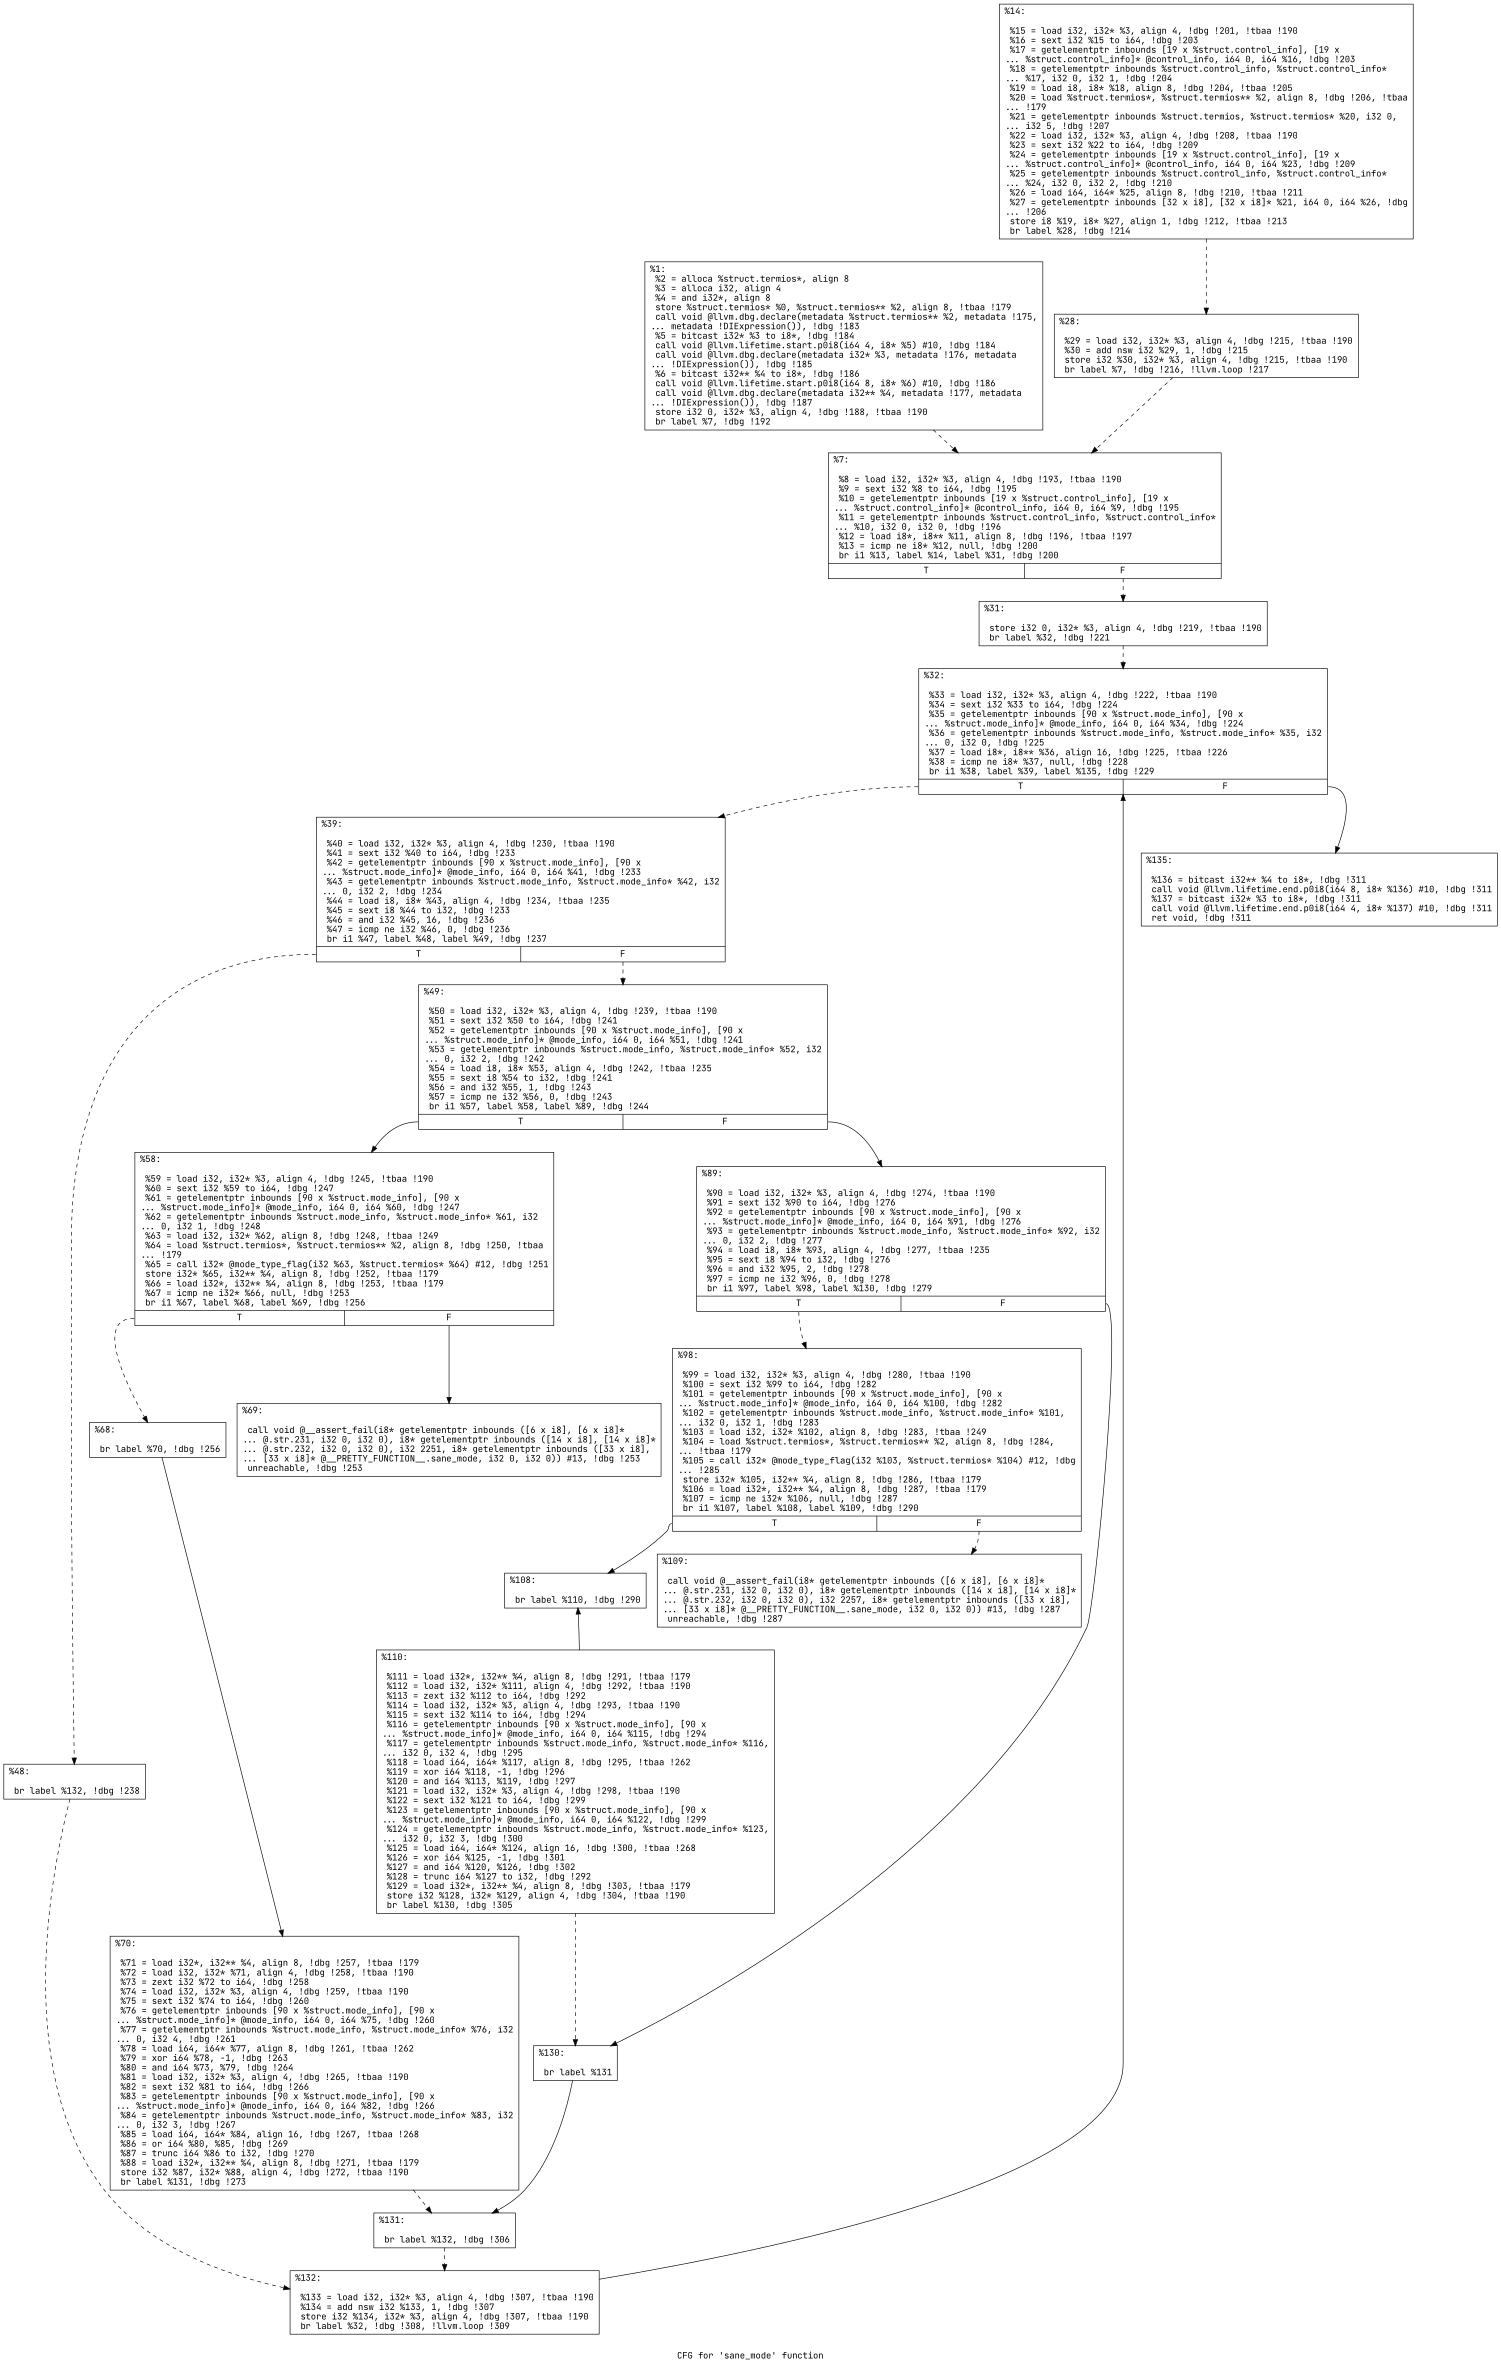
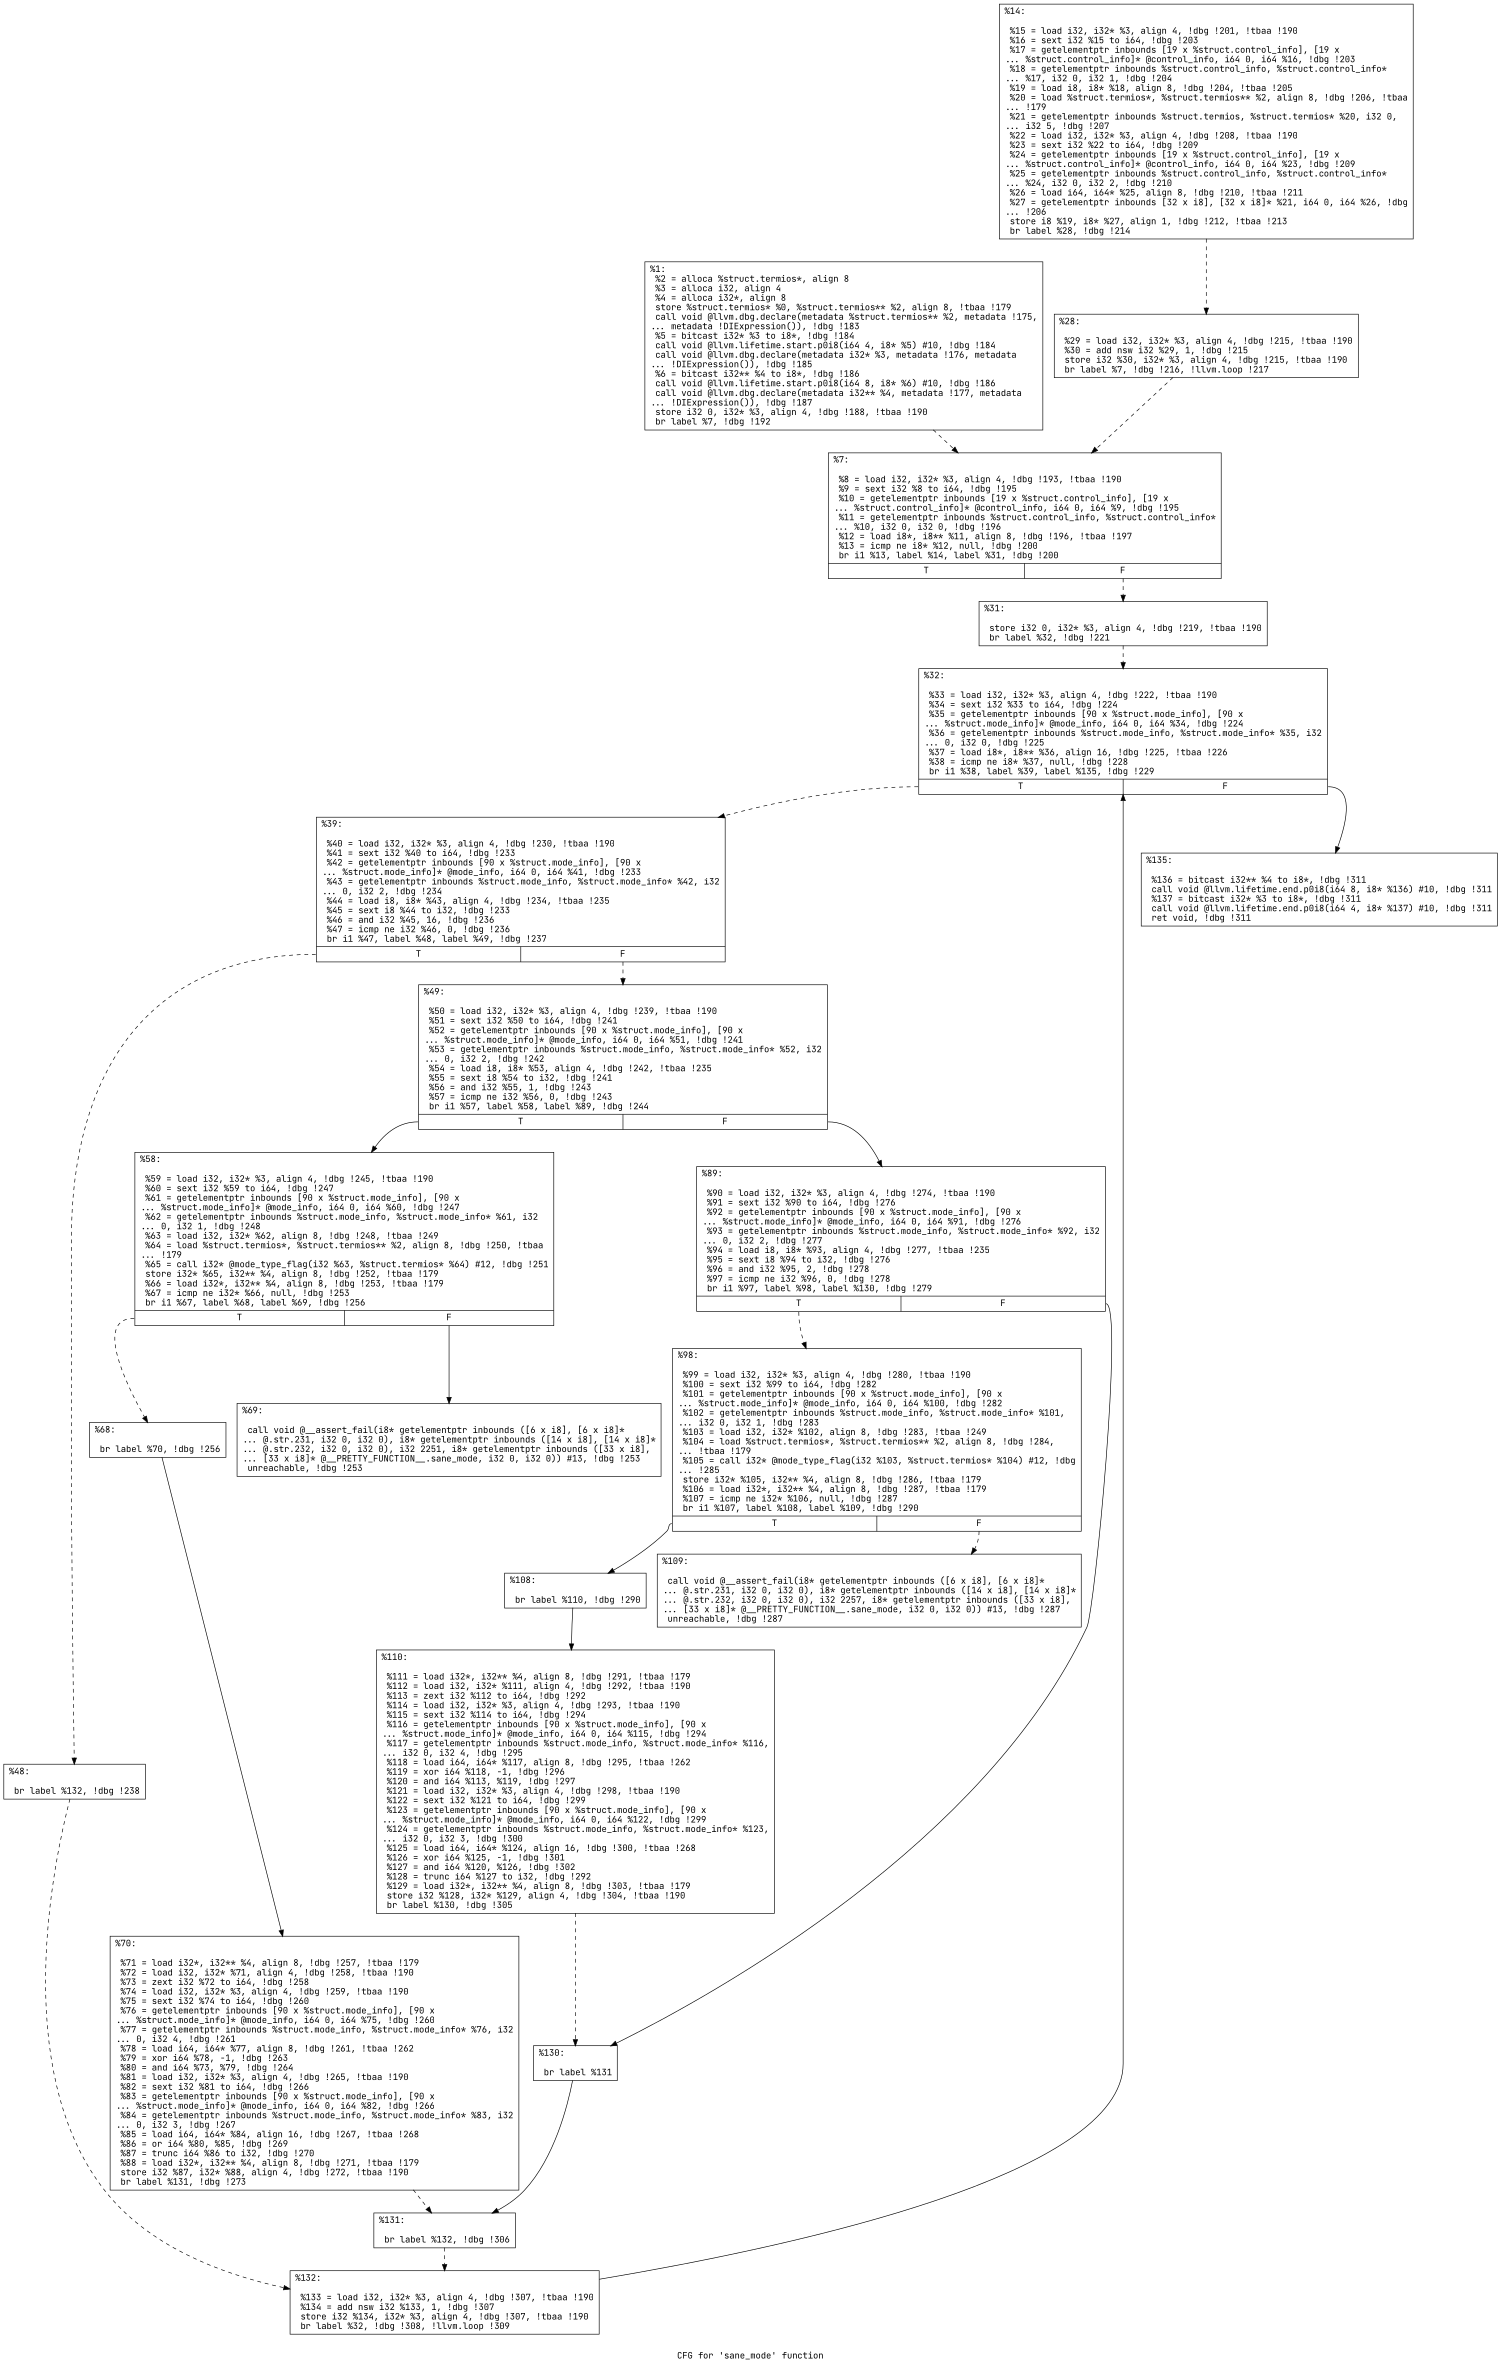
(710, 298) -> (718, 298)
(579, 1632) -> (572, 1626)
